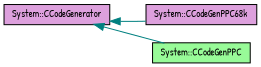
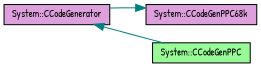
(133, 21) -> (123, 8)
